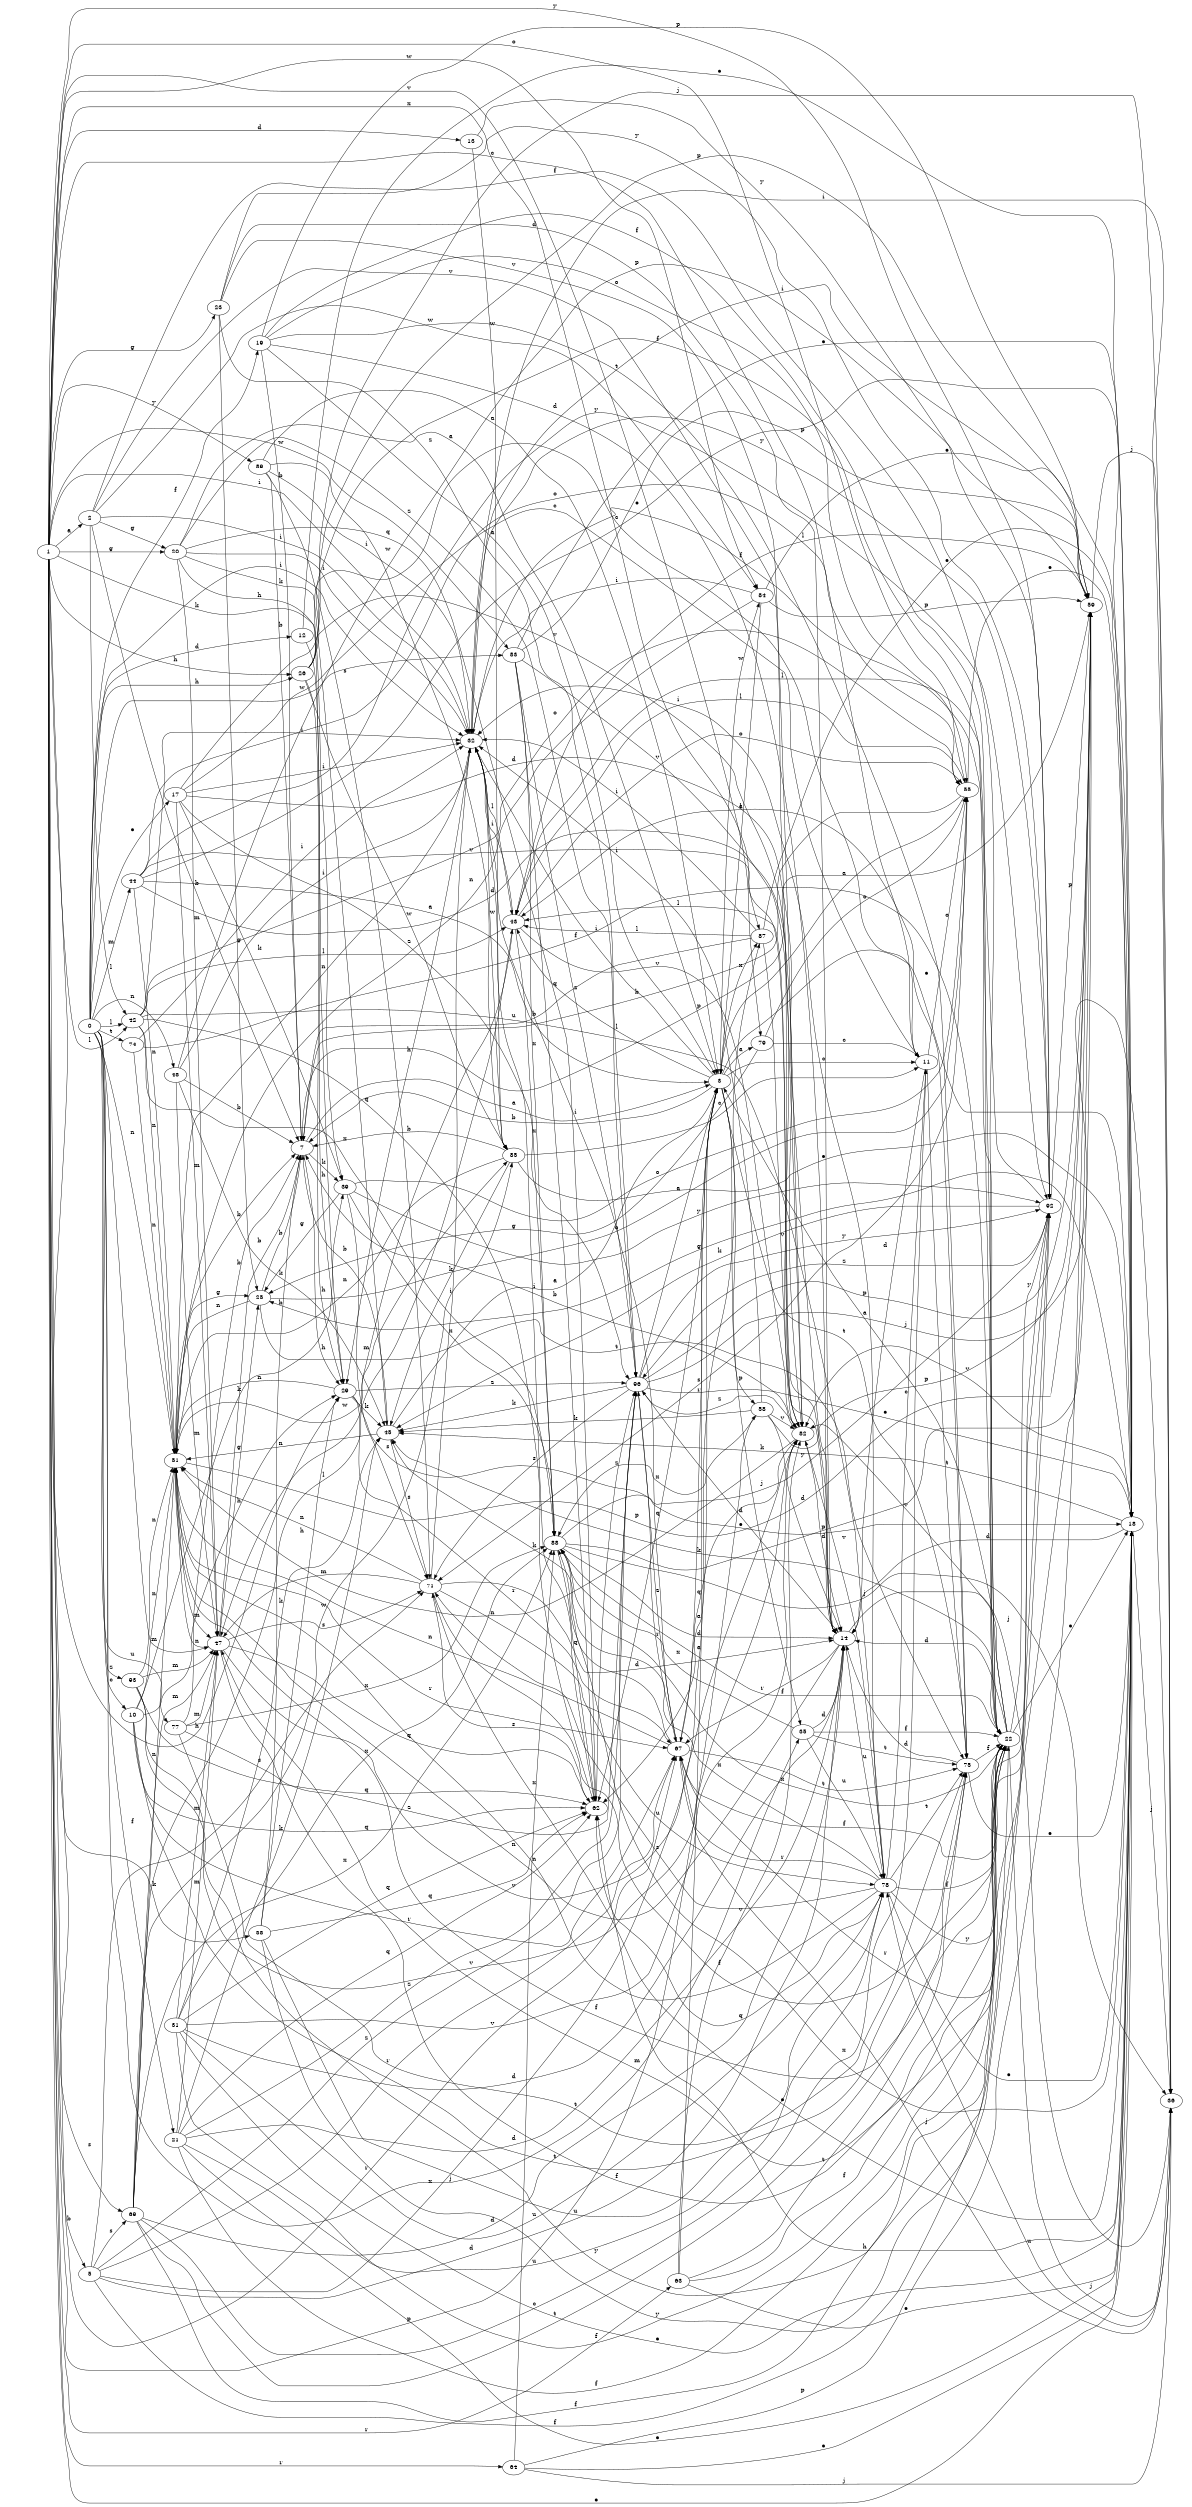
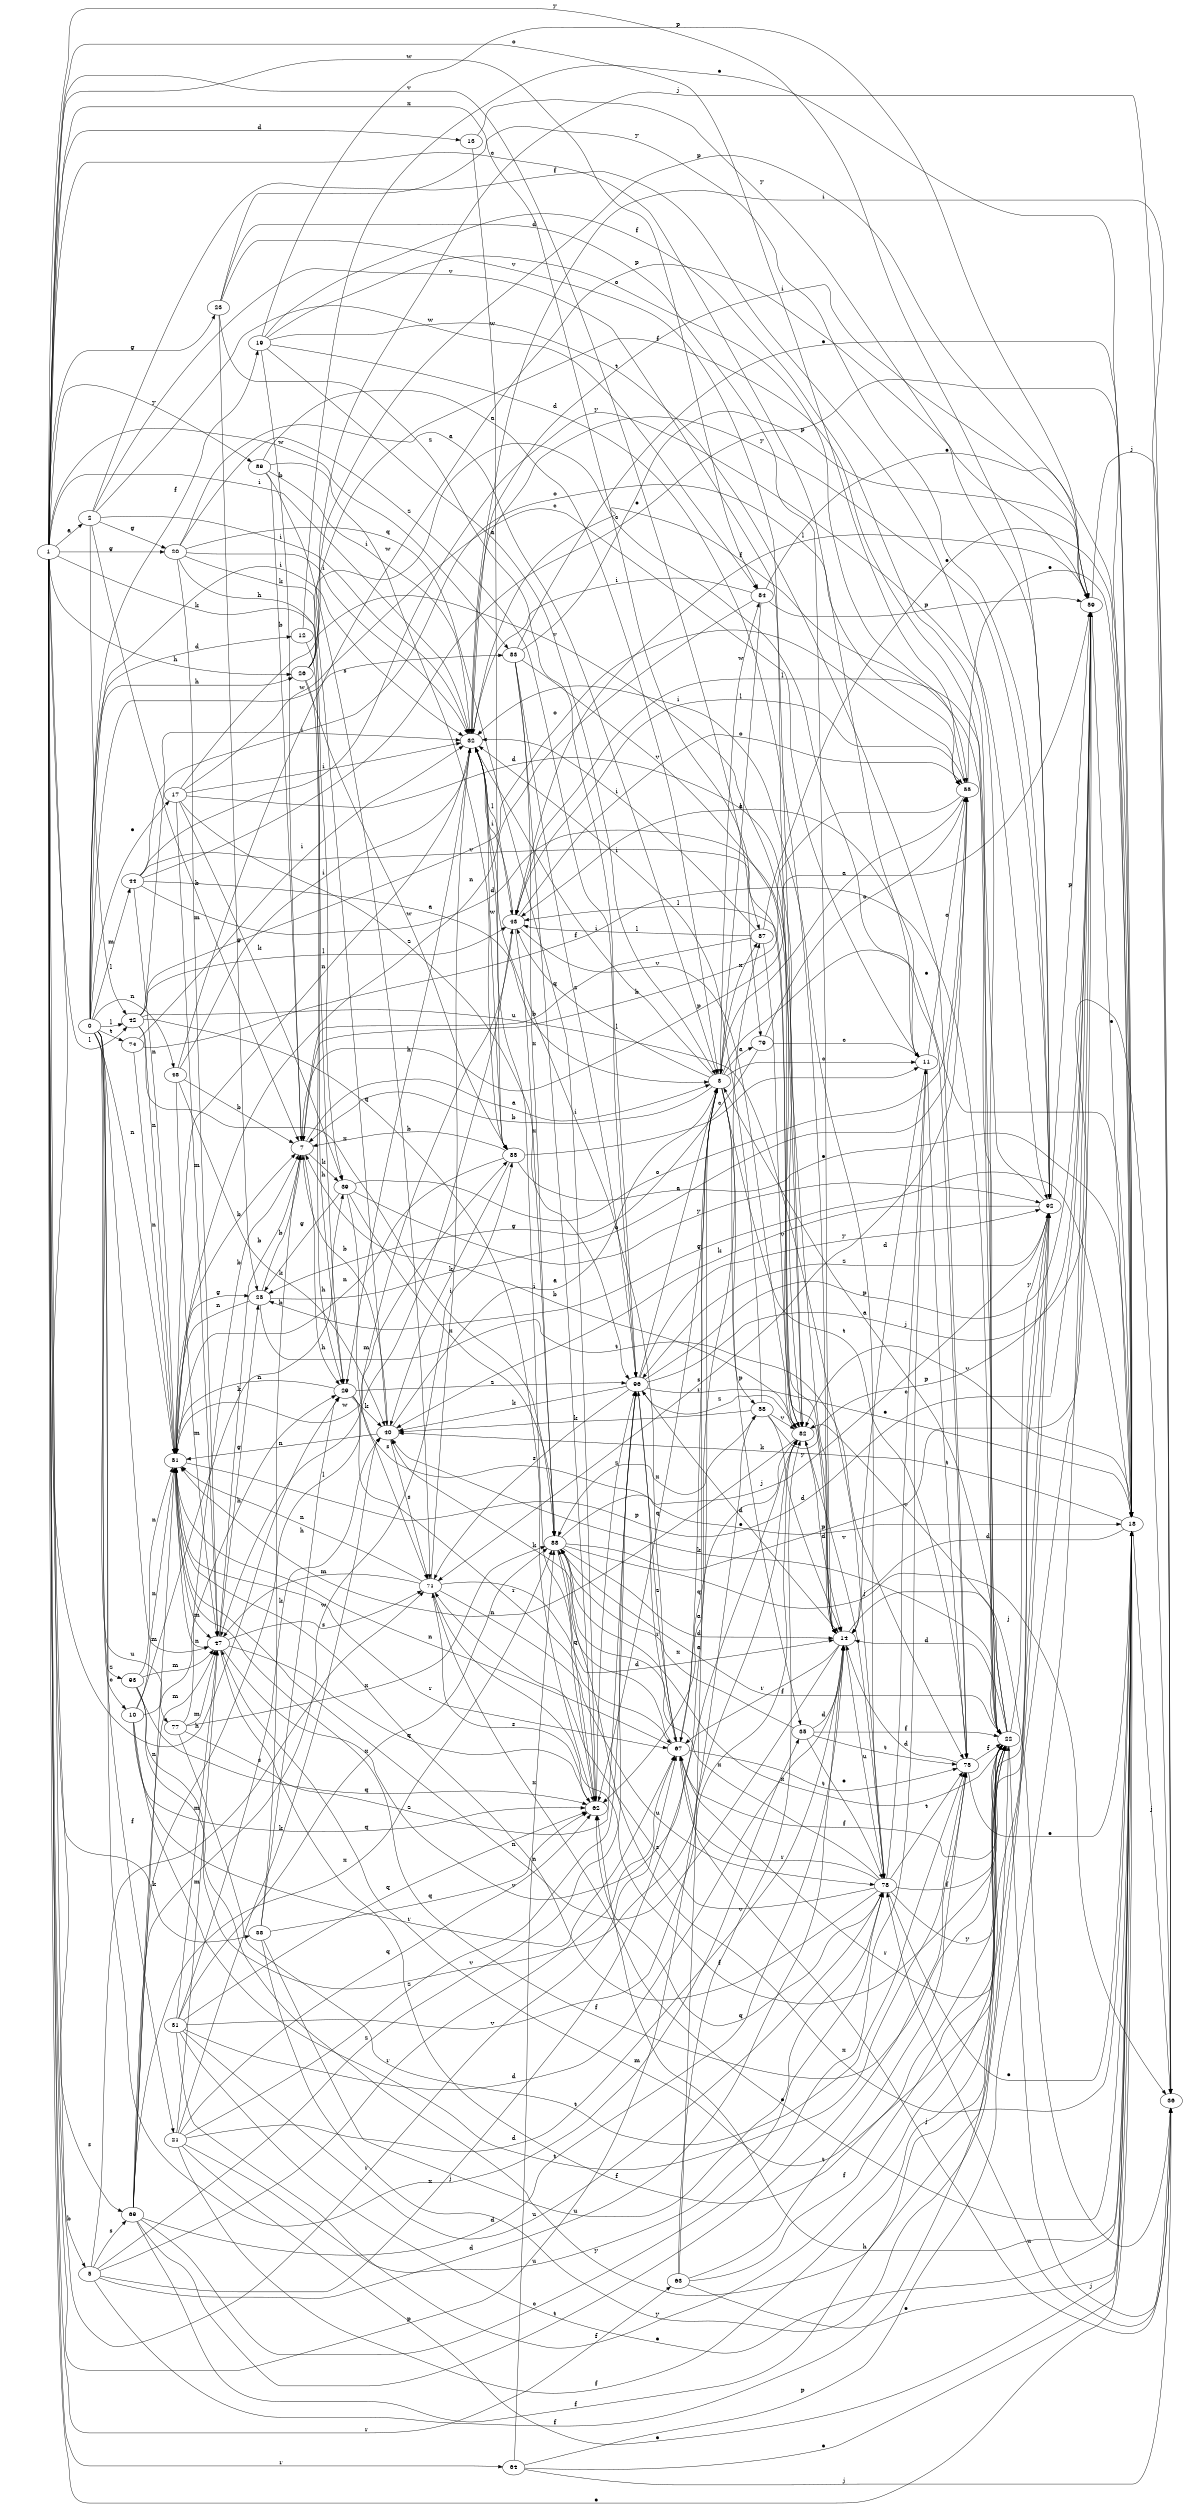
(388, 1433) -> (388, 1433)
(1069, 1633) -> (1112, 1063)
(844, 1781) -> (844, 1781)
